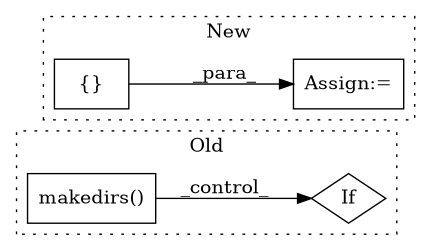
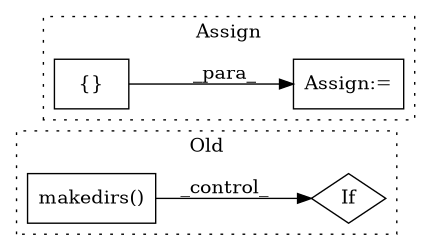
(229, 32) -> (229, 32)
